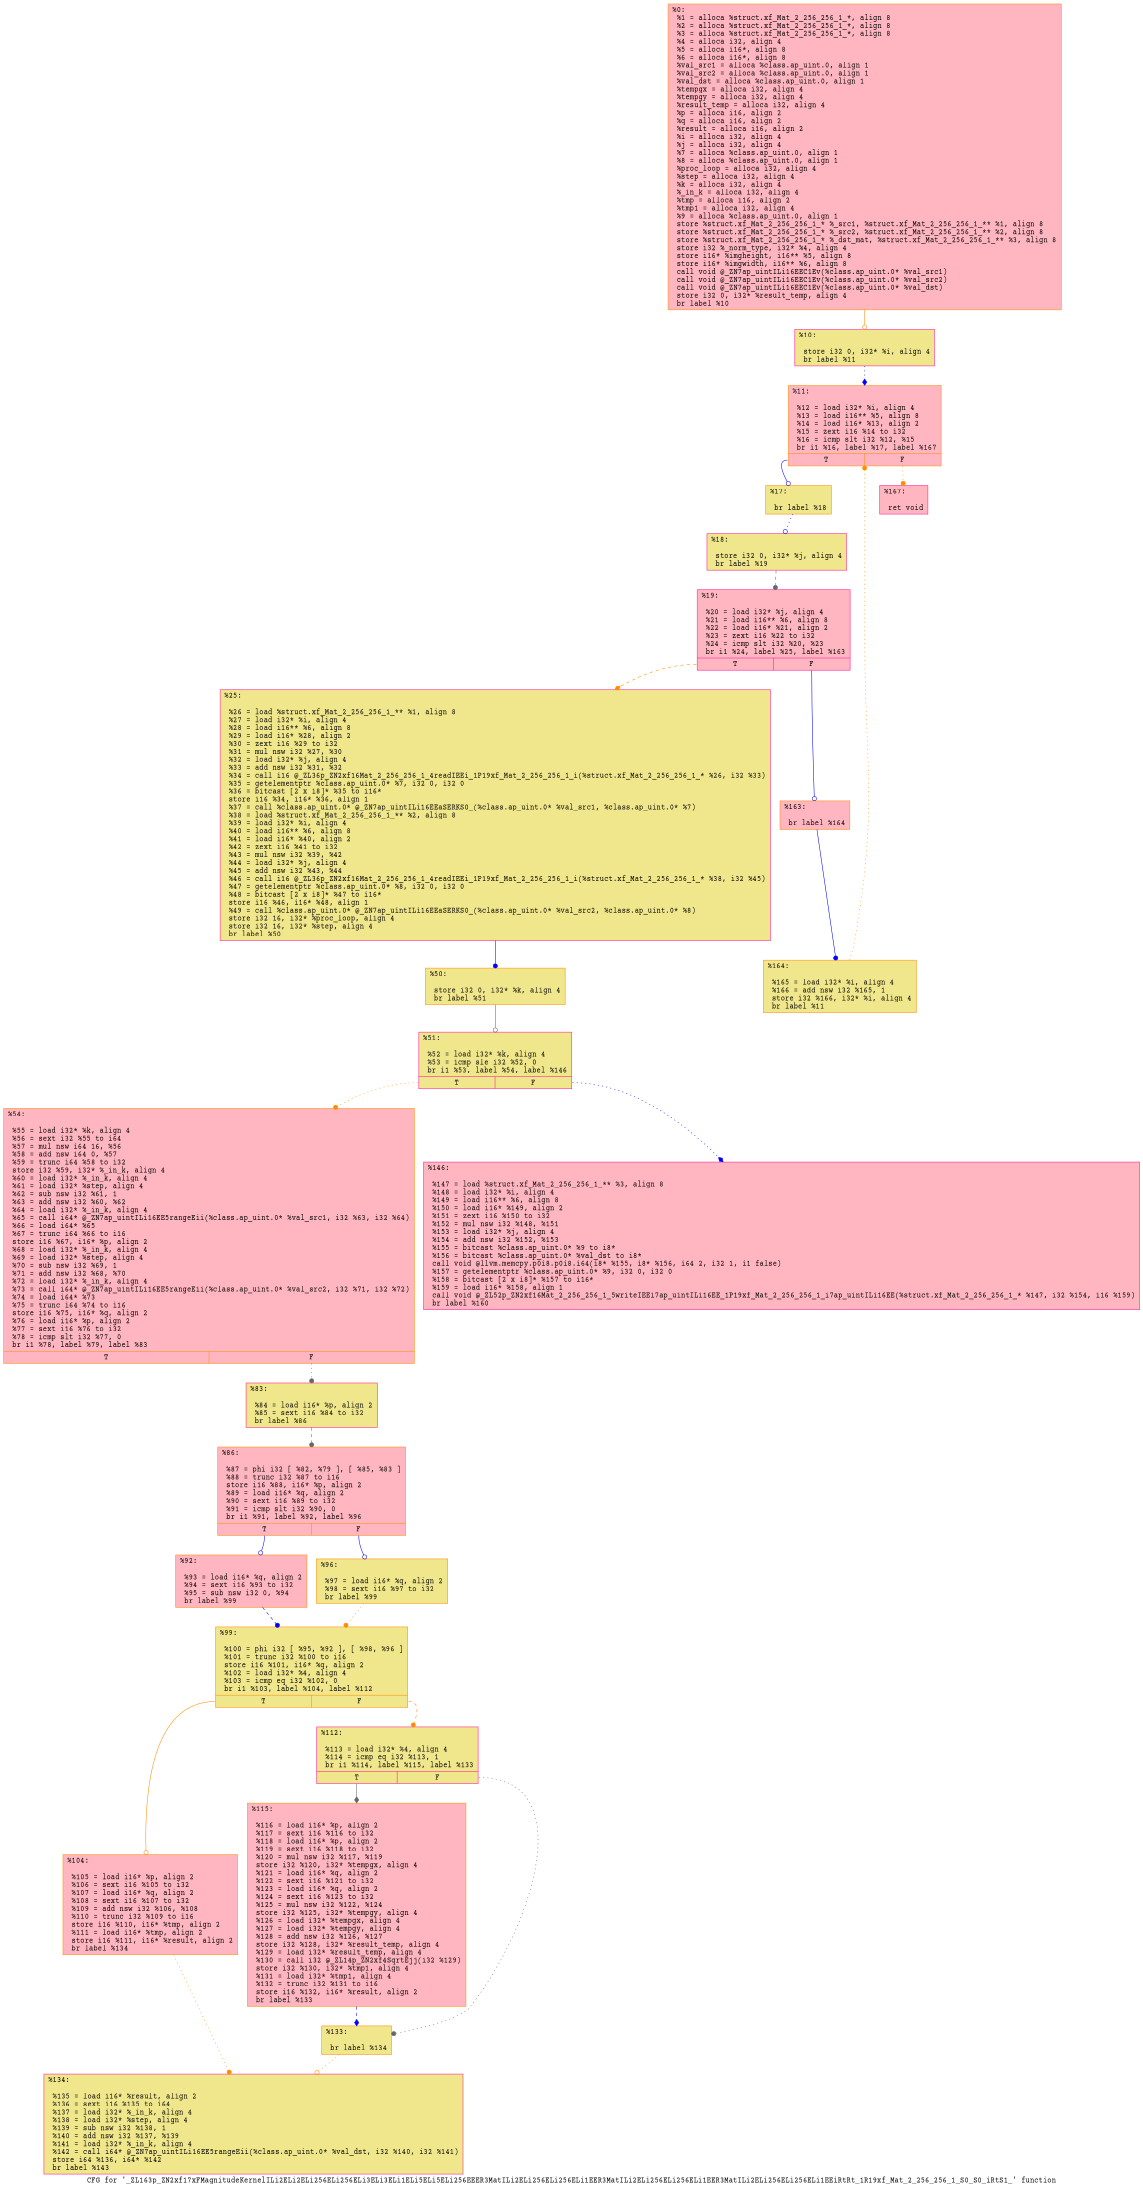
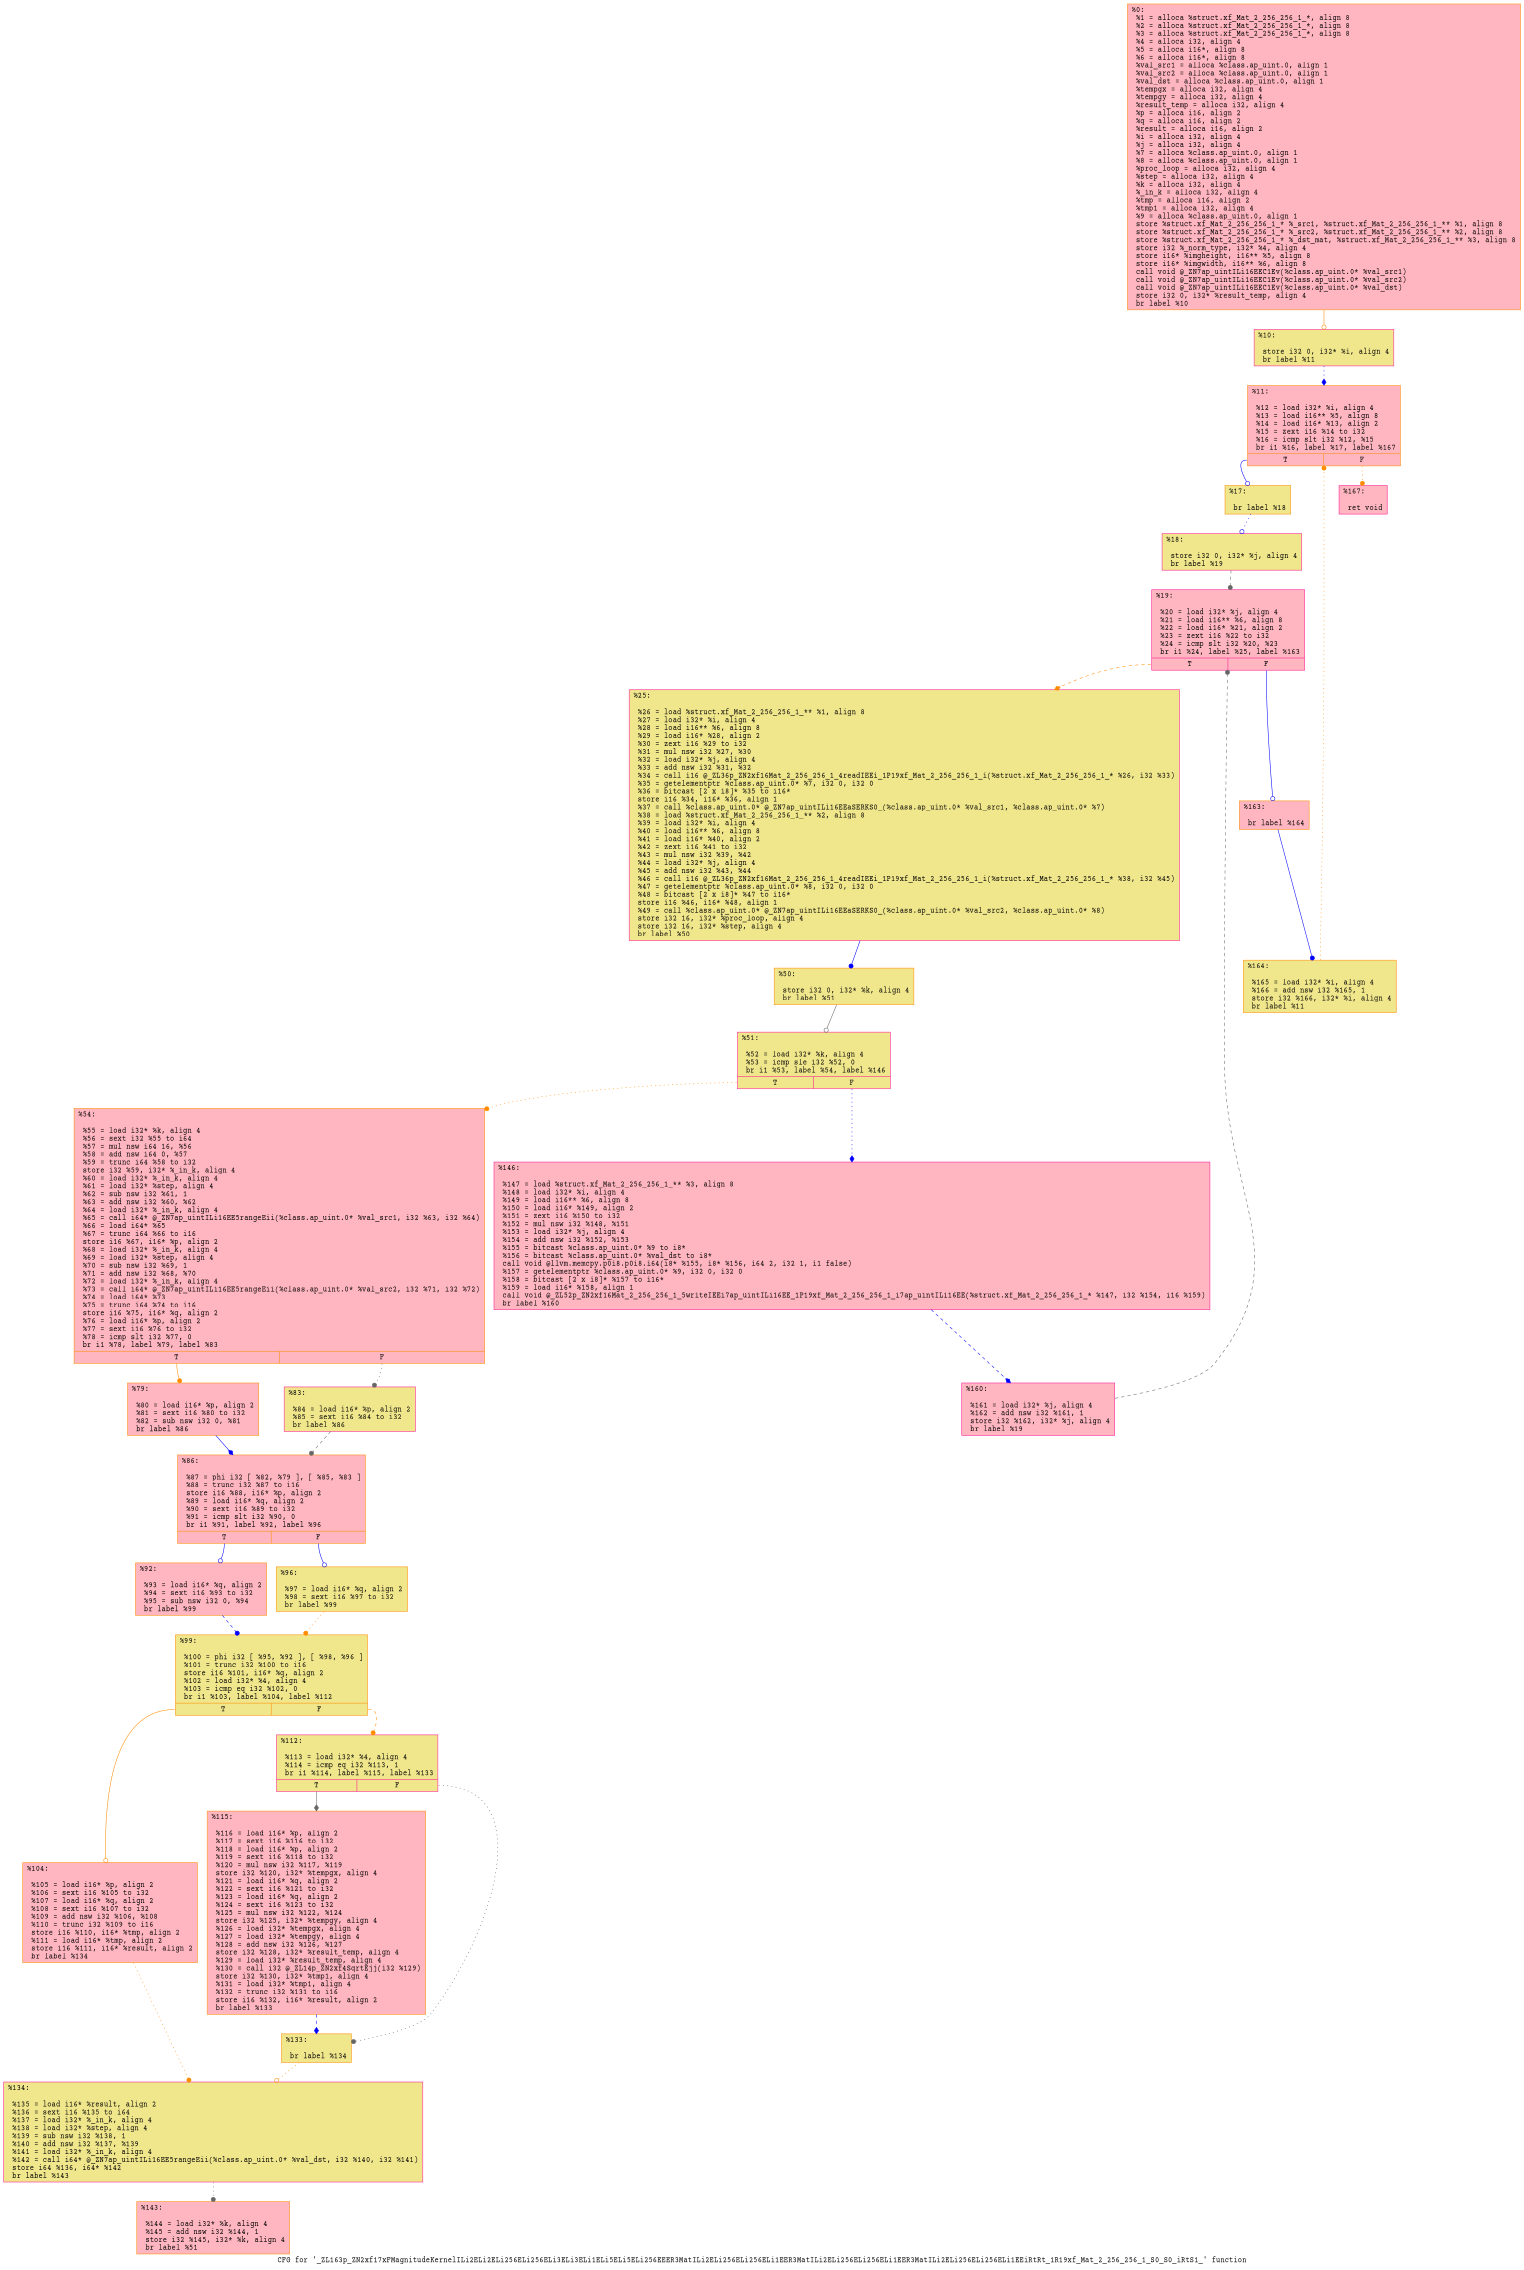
none -> (193, 1409)
none -> (1038, 1409)
none -> (213, 2228)
